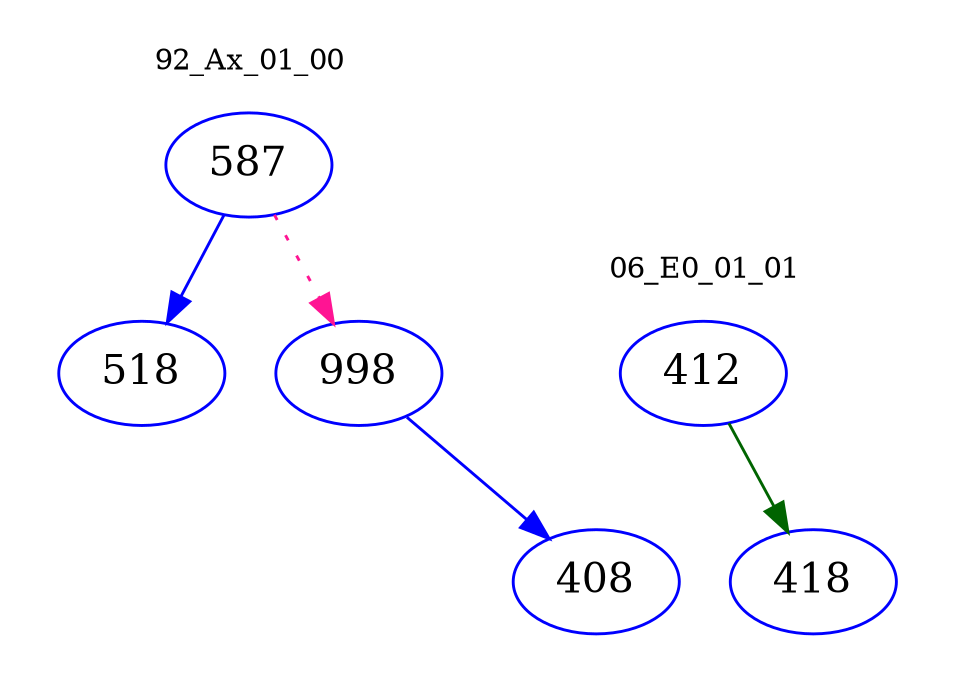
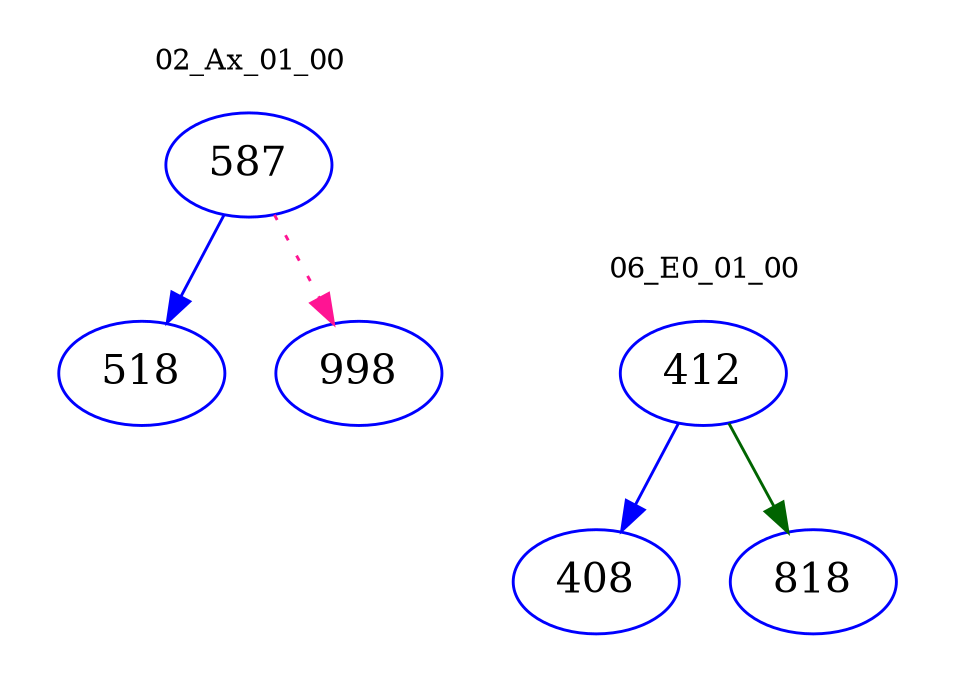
(250, 62) -> (250, 62)
(705, 271) -> (705, 271)
(467, 468) -> (657, 464)
(813, 582) -> (813, 582)
